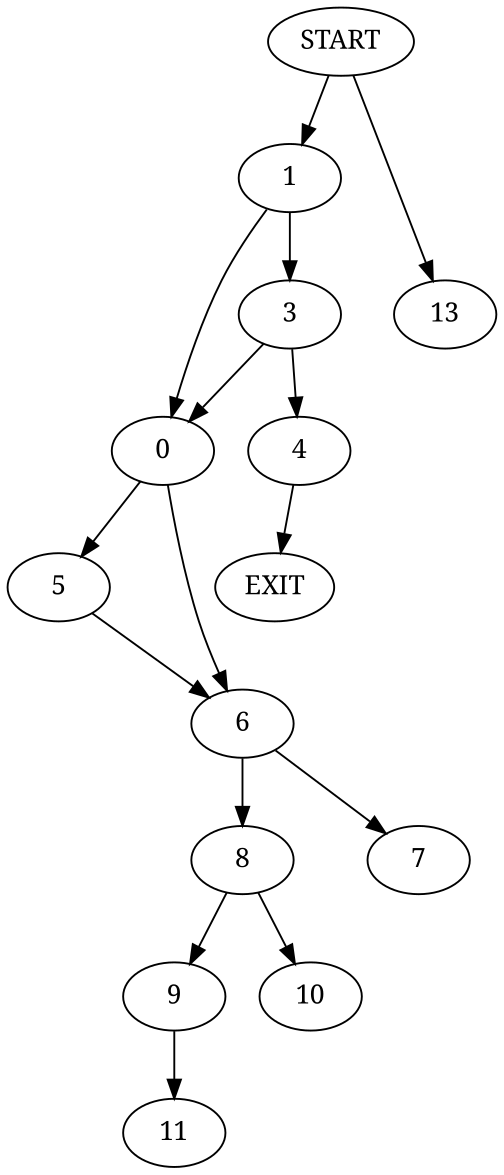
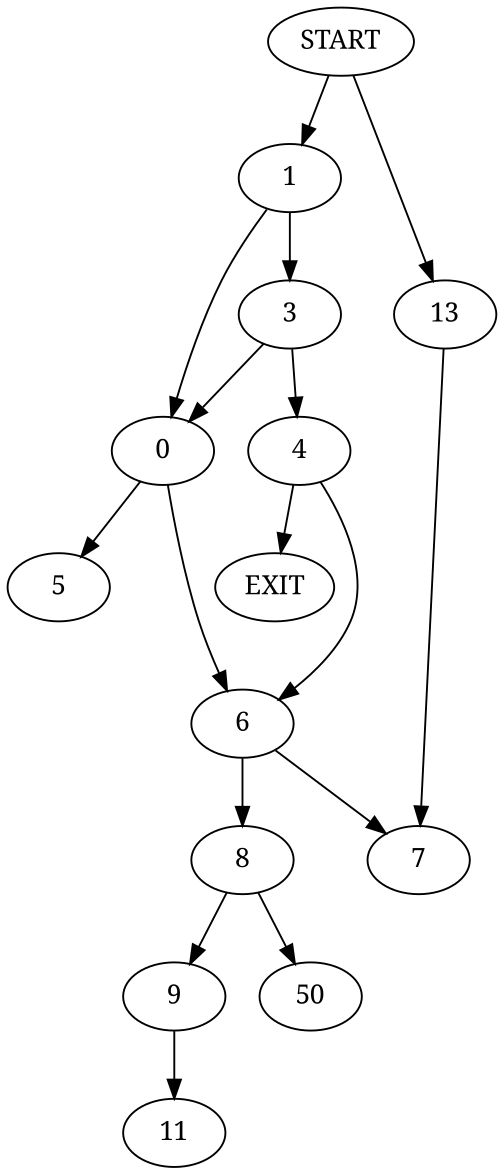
none -> (432, 577)
(143, 650) -> (357, 592)
(311, 996) -> (311, 996)
